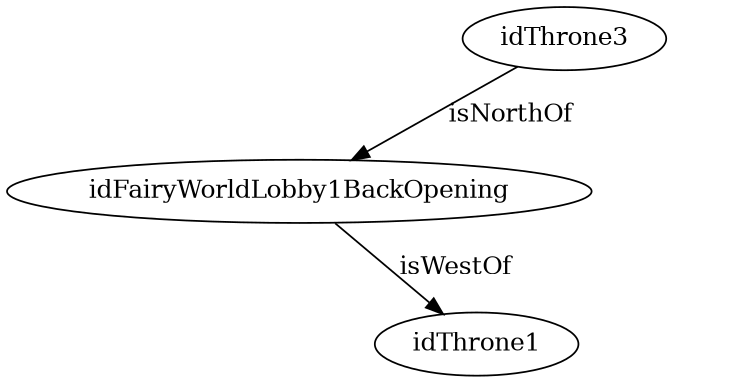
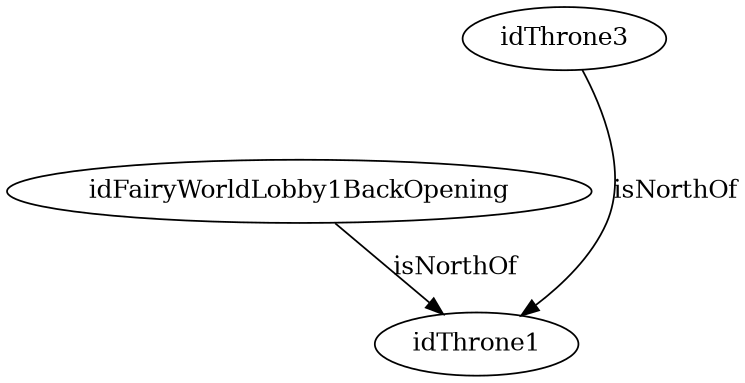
(442, 109) -> (613, 199)
(456, 268) -> (456, 268)
